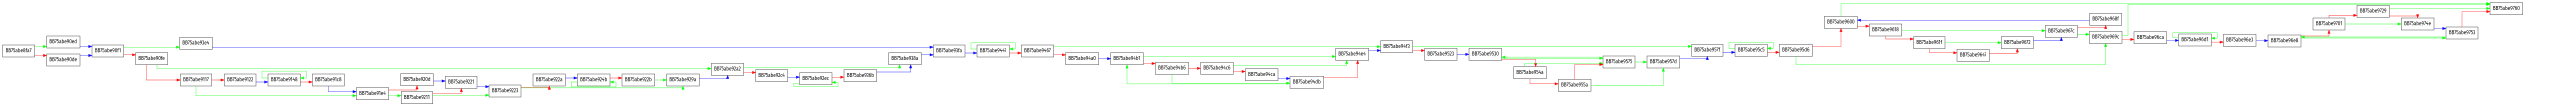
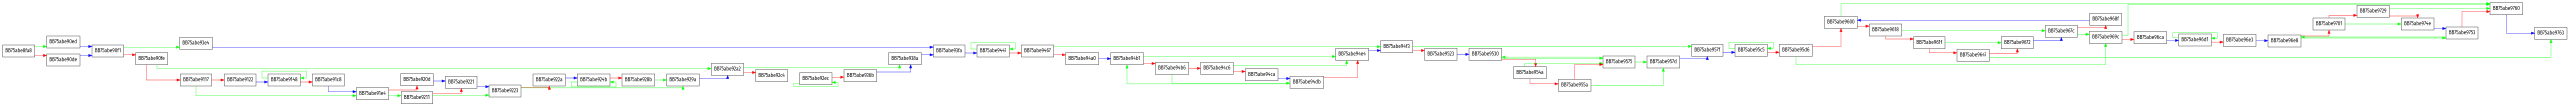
none -> (2551, 33)
(19, 51) -> (19, 51)
(792, 77) -> none
(638, 80) -> (638, 80)
